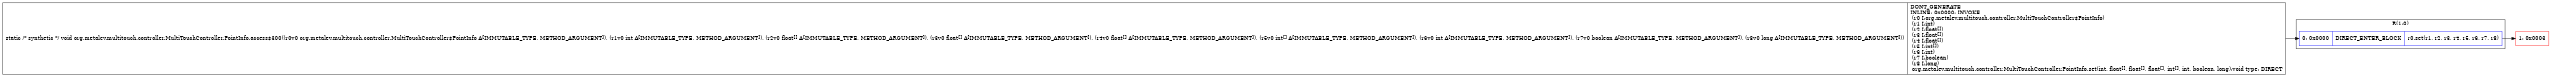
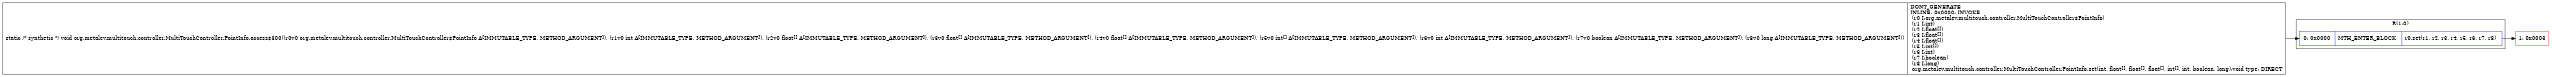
(2368, 38) -> (2367, 38)
